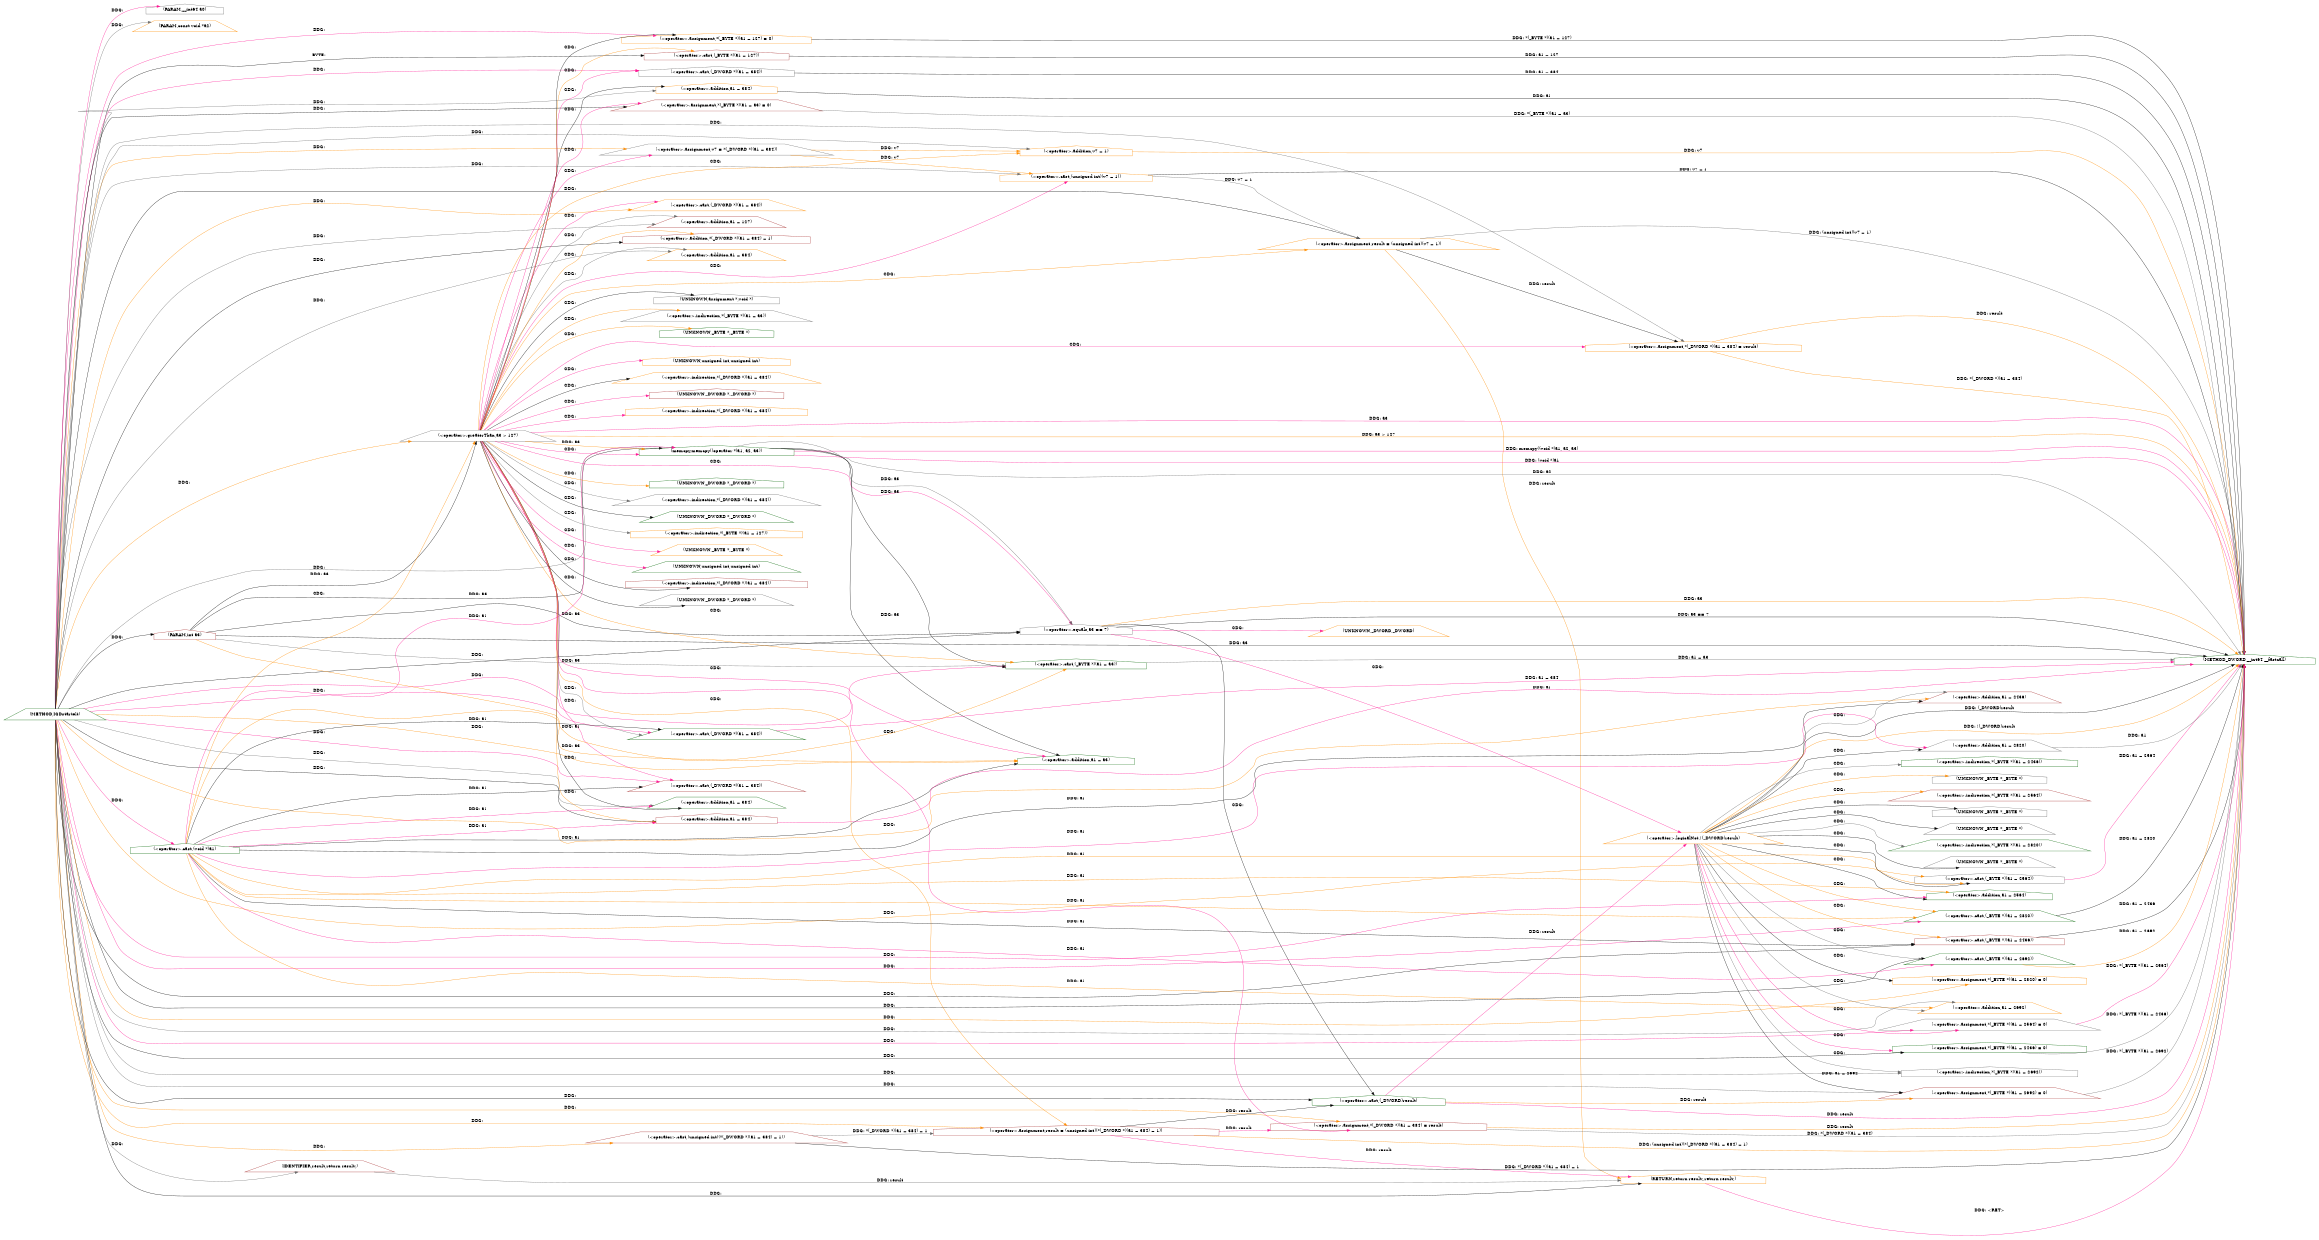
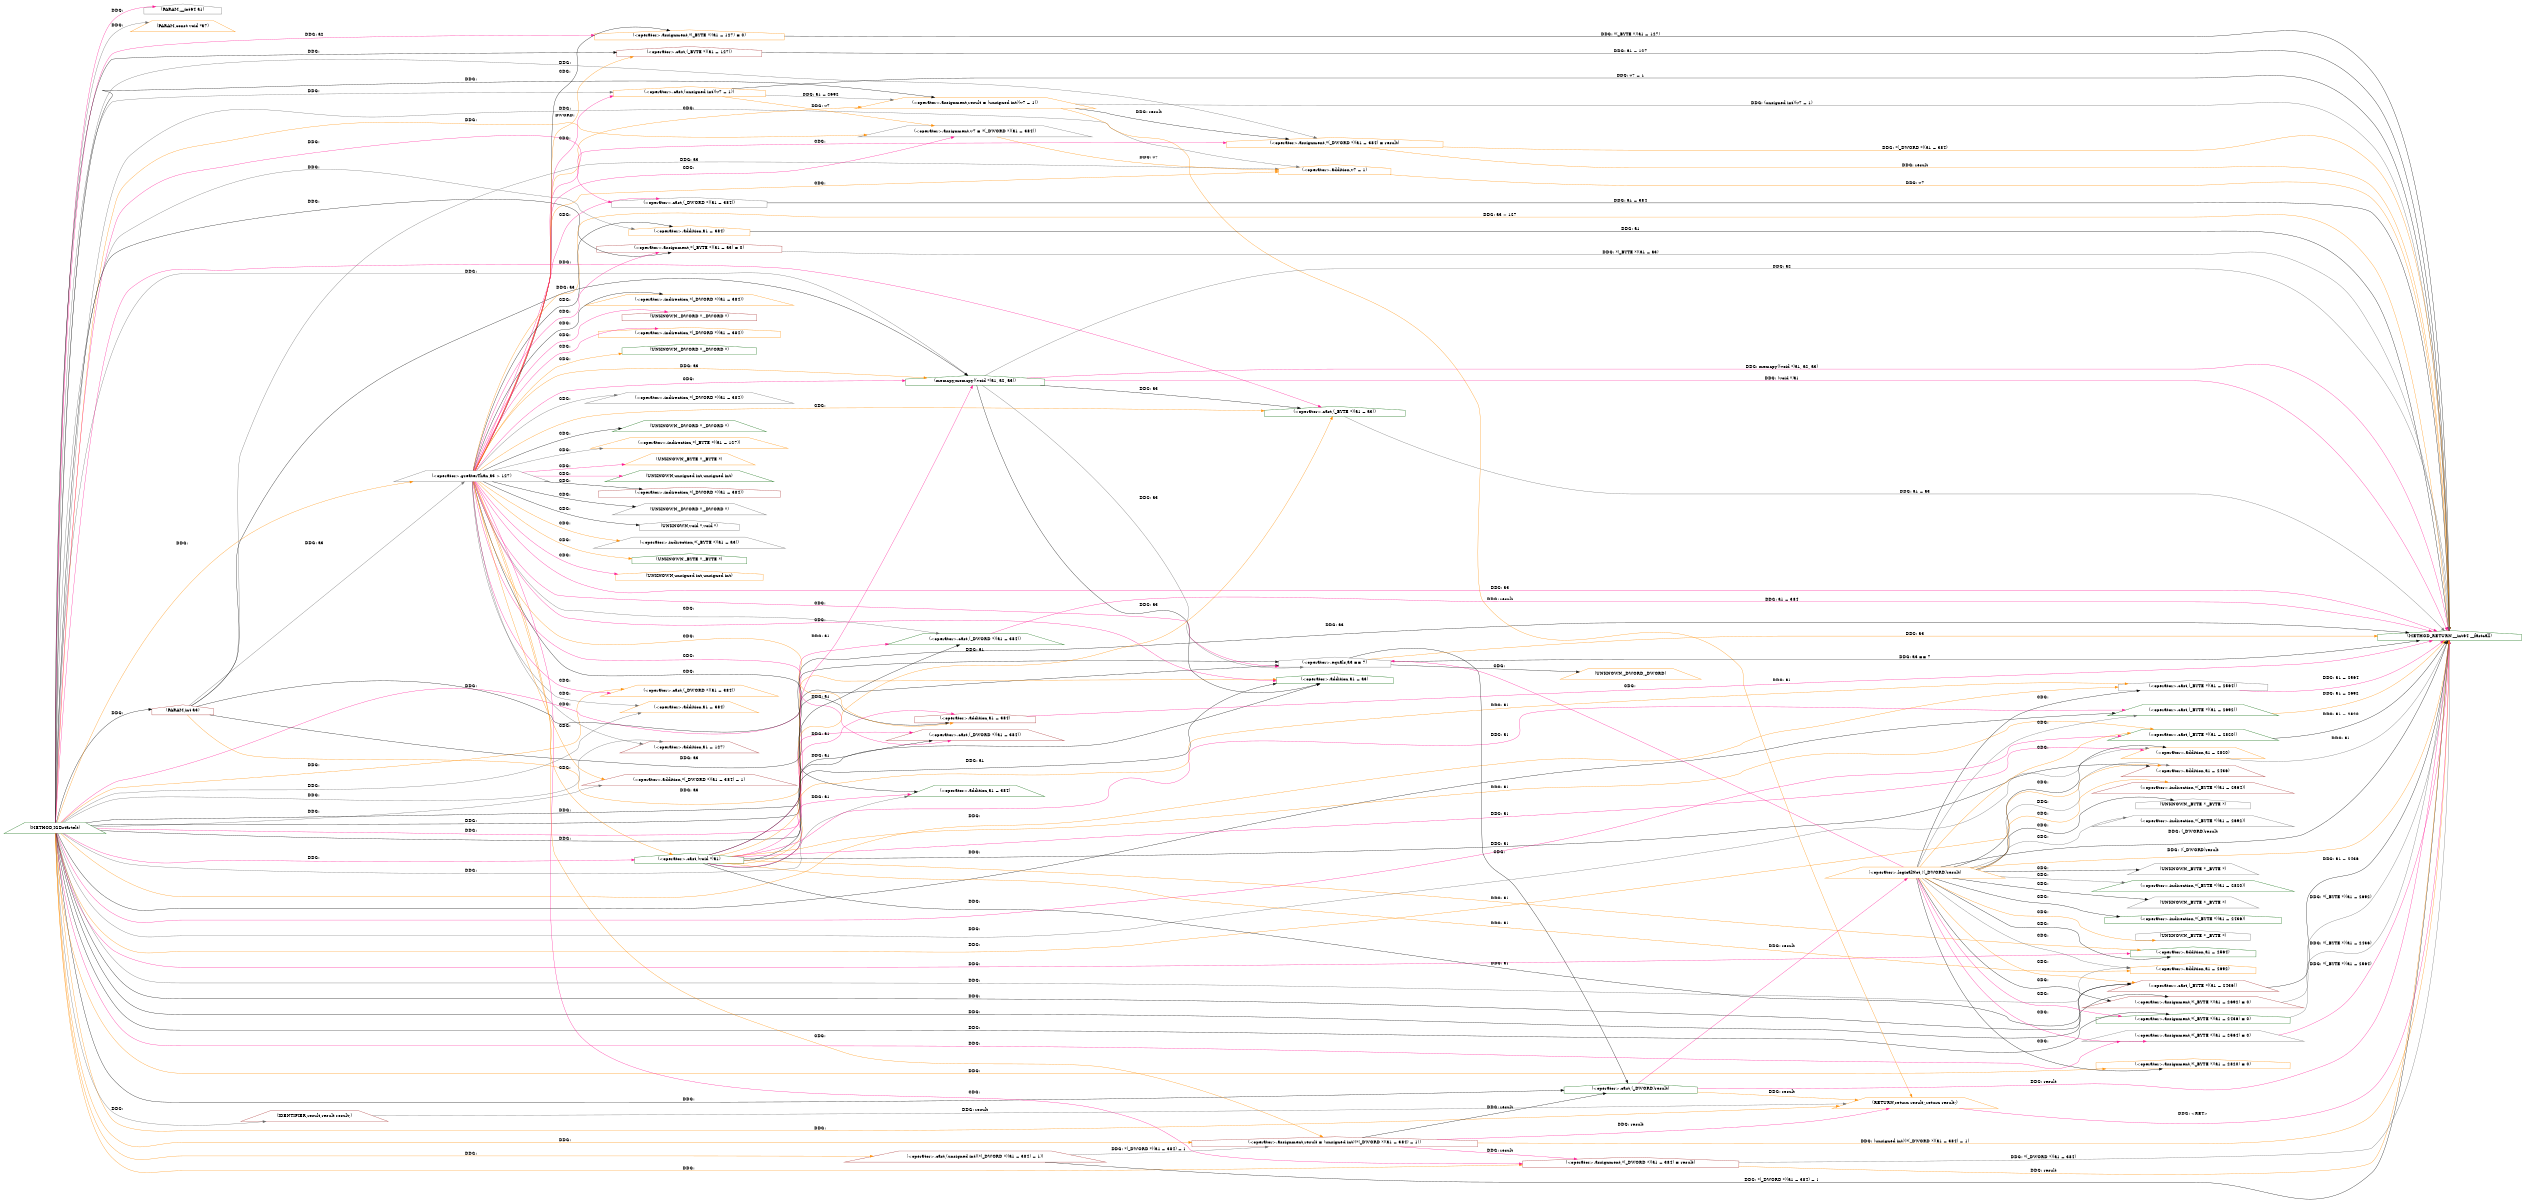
(185, 10) -> (183, 10)
(185, 26) -> (183, 26)
(320, 30) -> (314, 35)
(320, 55) -> (314, 52)
(571, 70) -> (566, 115)
(717, 105) -> (689, 248)
(910, 164) -> (848, 114)
(1239, 180) -> (821, 95)
(717, 239) -> (689, 780)
(717, 299) -> (689, 526)
(208, 324) -> (297, 819)
(717, 451) -> (975, 381)
(717, 533) -> (689, 443)
(365, 584) -> (325, 595)
(1226, 631) -> (1484, 668)
(321, 640) -> (555, 771)
(2245, 660) -> (2450, 636)
(609, 664) -> (558, 172)
(1840, 715) -> (2044, 802)
(1400, 716) -> (1654, 748)
(1990, 746) -> (2193, 753)
(532, 749) -> (714, 840)
(1787, 779) -> (2024, 901)
(1990, 940) -> (2193, 986)
(1990, 1008) -> (2193, 969)
(1990, 1072) -> (2193, 821)
(1840, 1073) -> (2044, 980)
(833, 1075) -> (1092, 932)
(827, 1087) -> (1063, 1015)
(1678, 1104) -> (1776, 1096)
(320, 1166) -> (314, 1116)
(1693, 1179) -> (1915, 1103)
(646, 1196) -> (826, 1131)
